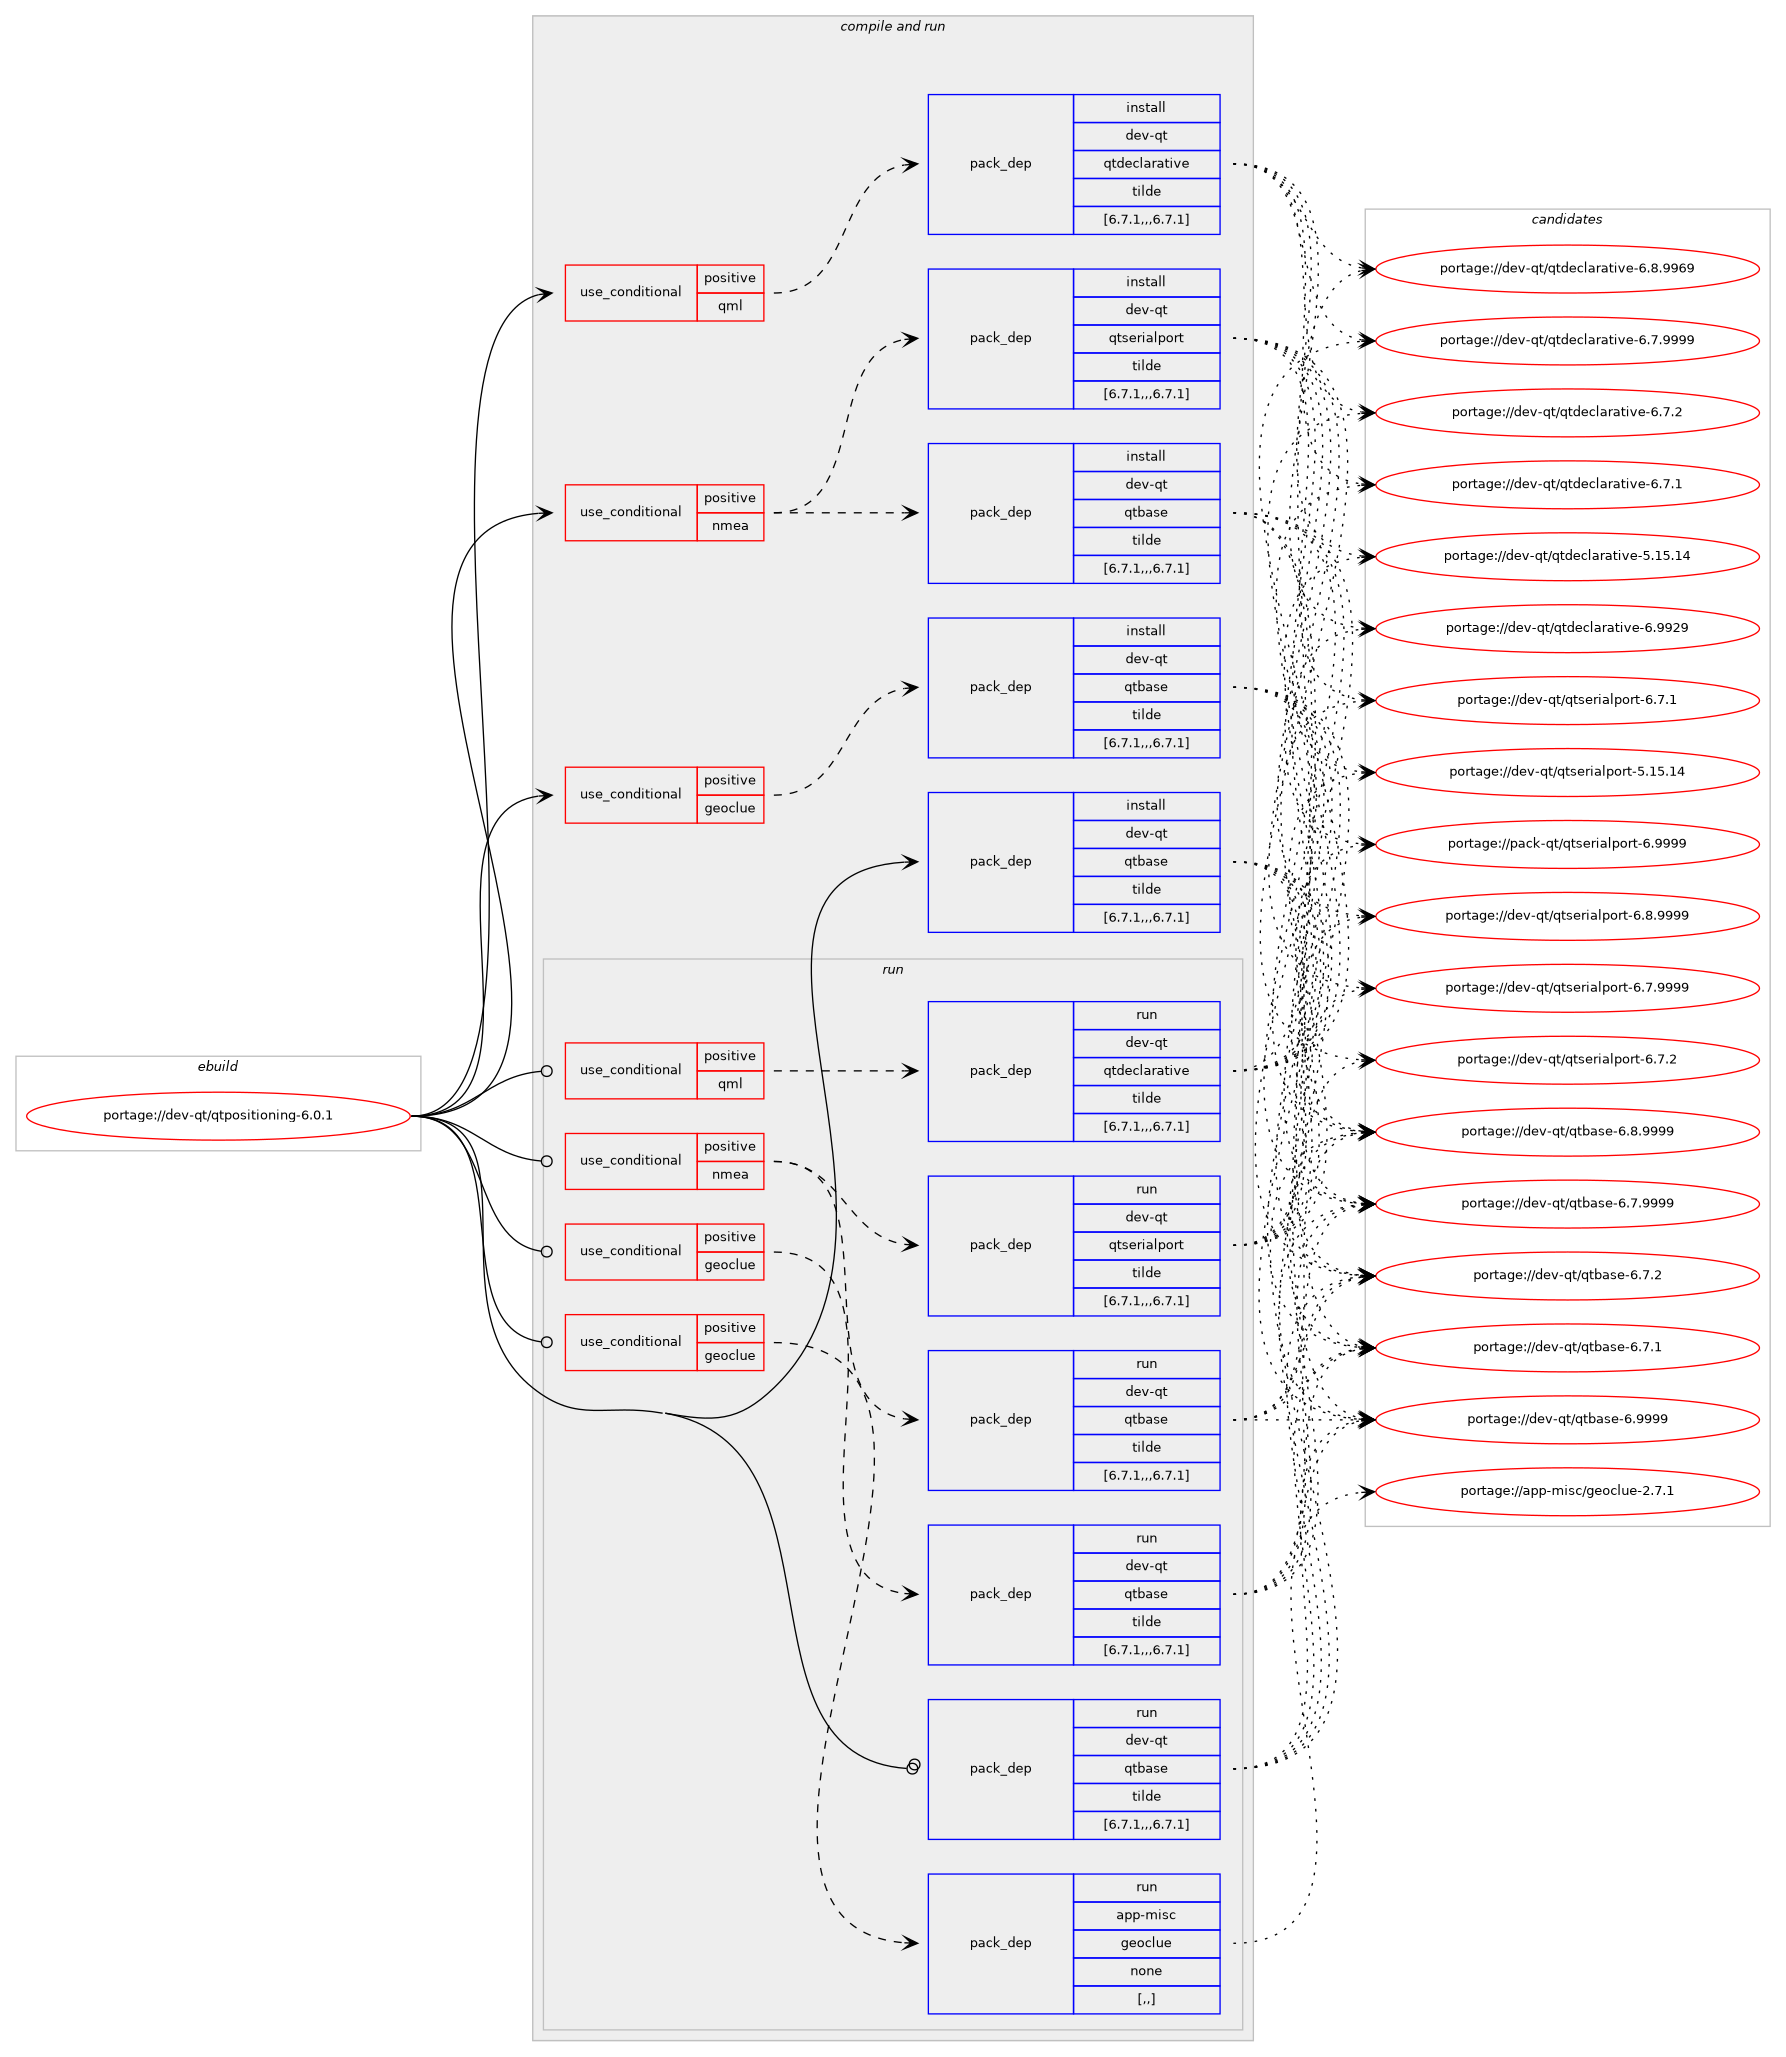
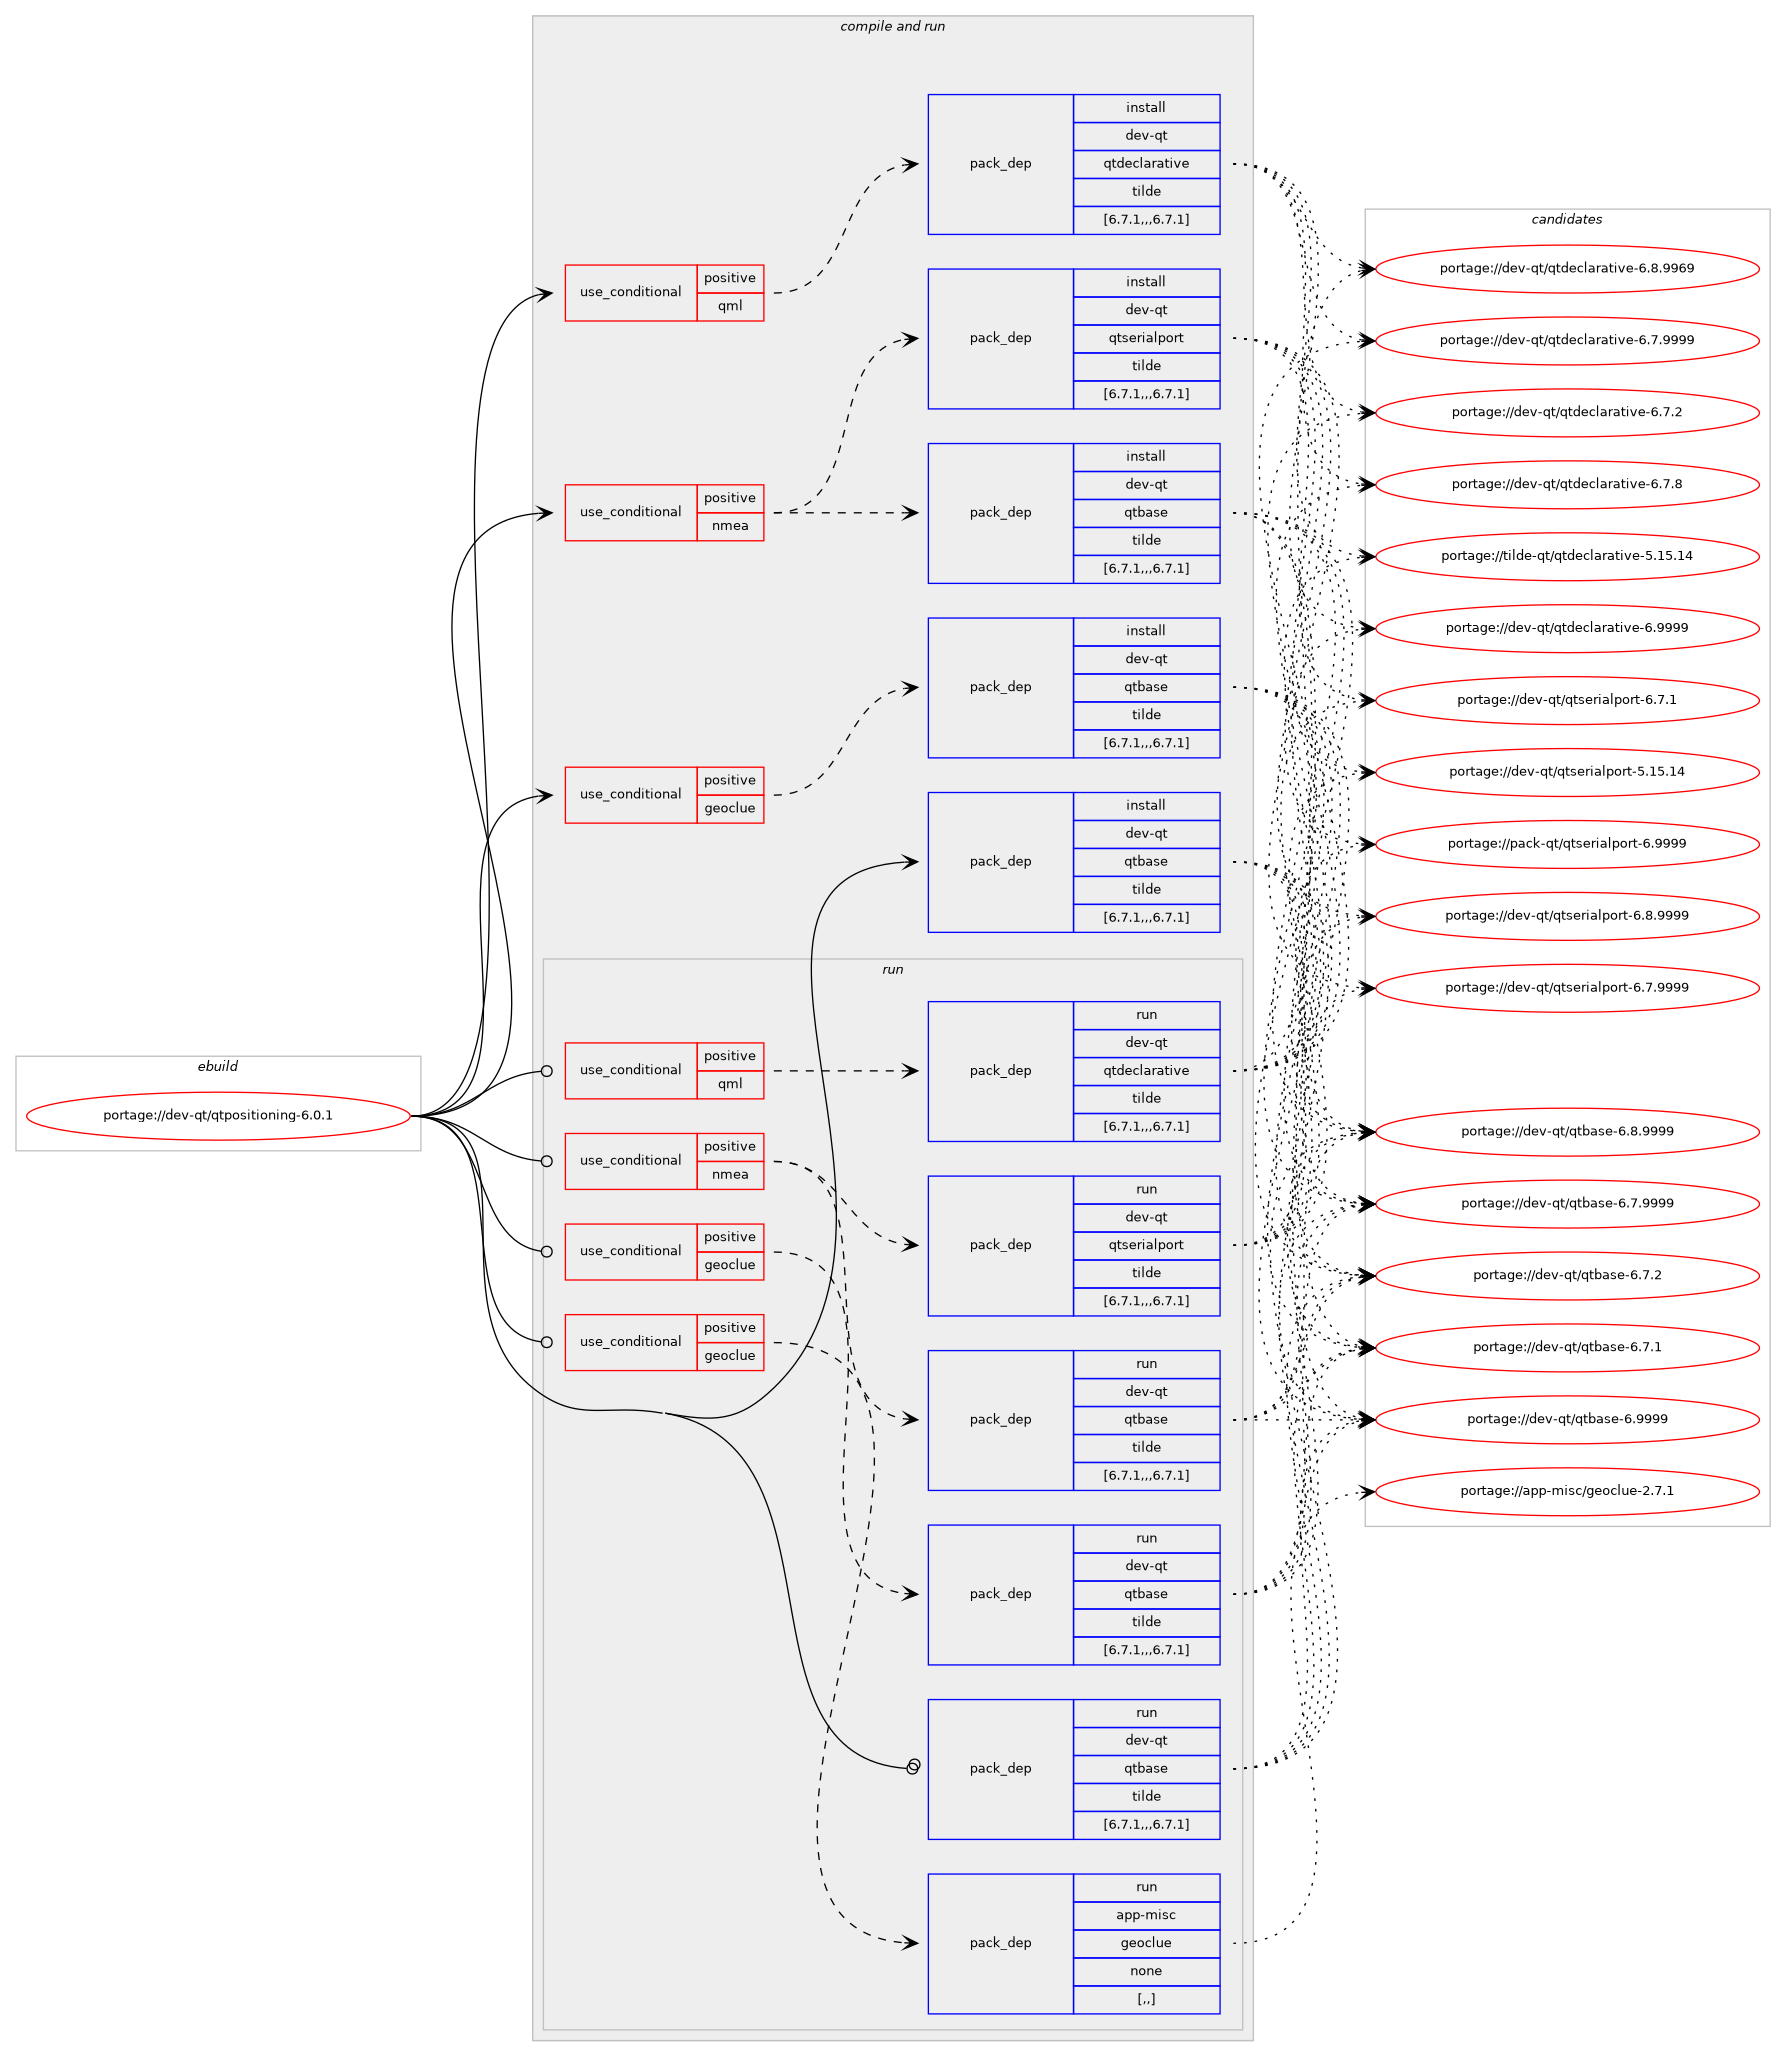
(1568, 485) -> (1568, 485)
(1568, 557) -> (1568, 557)
(1568, 629) -> (1568, 629)
(1568, 1060) -> none
